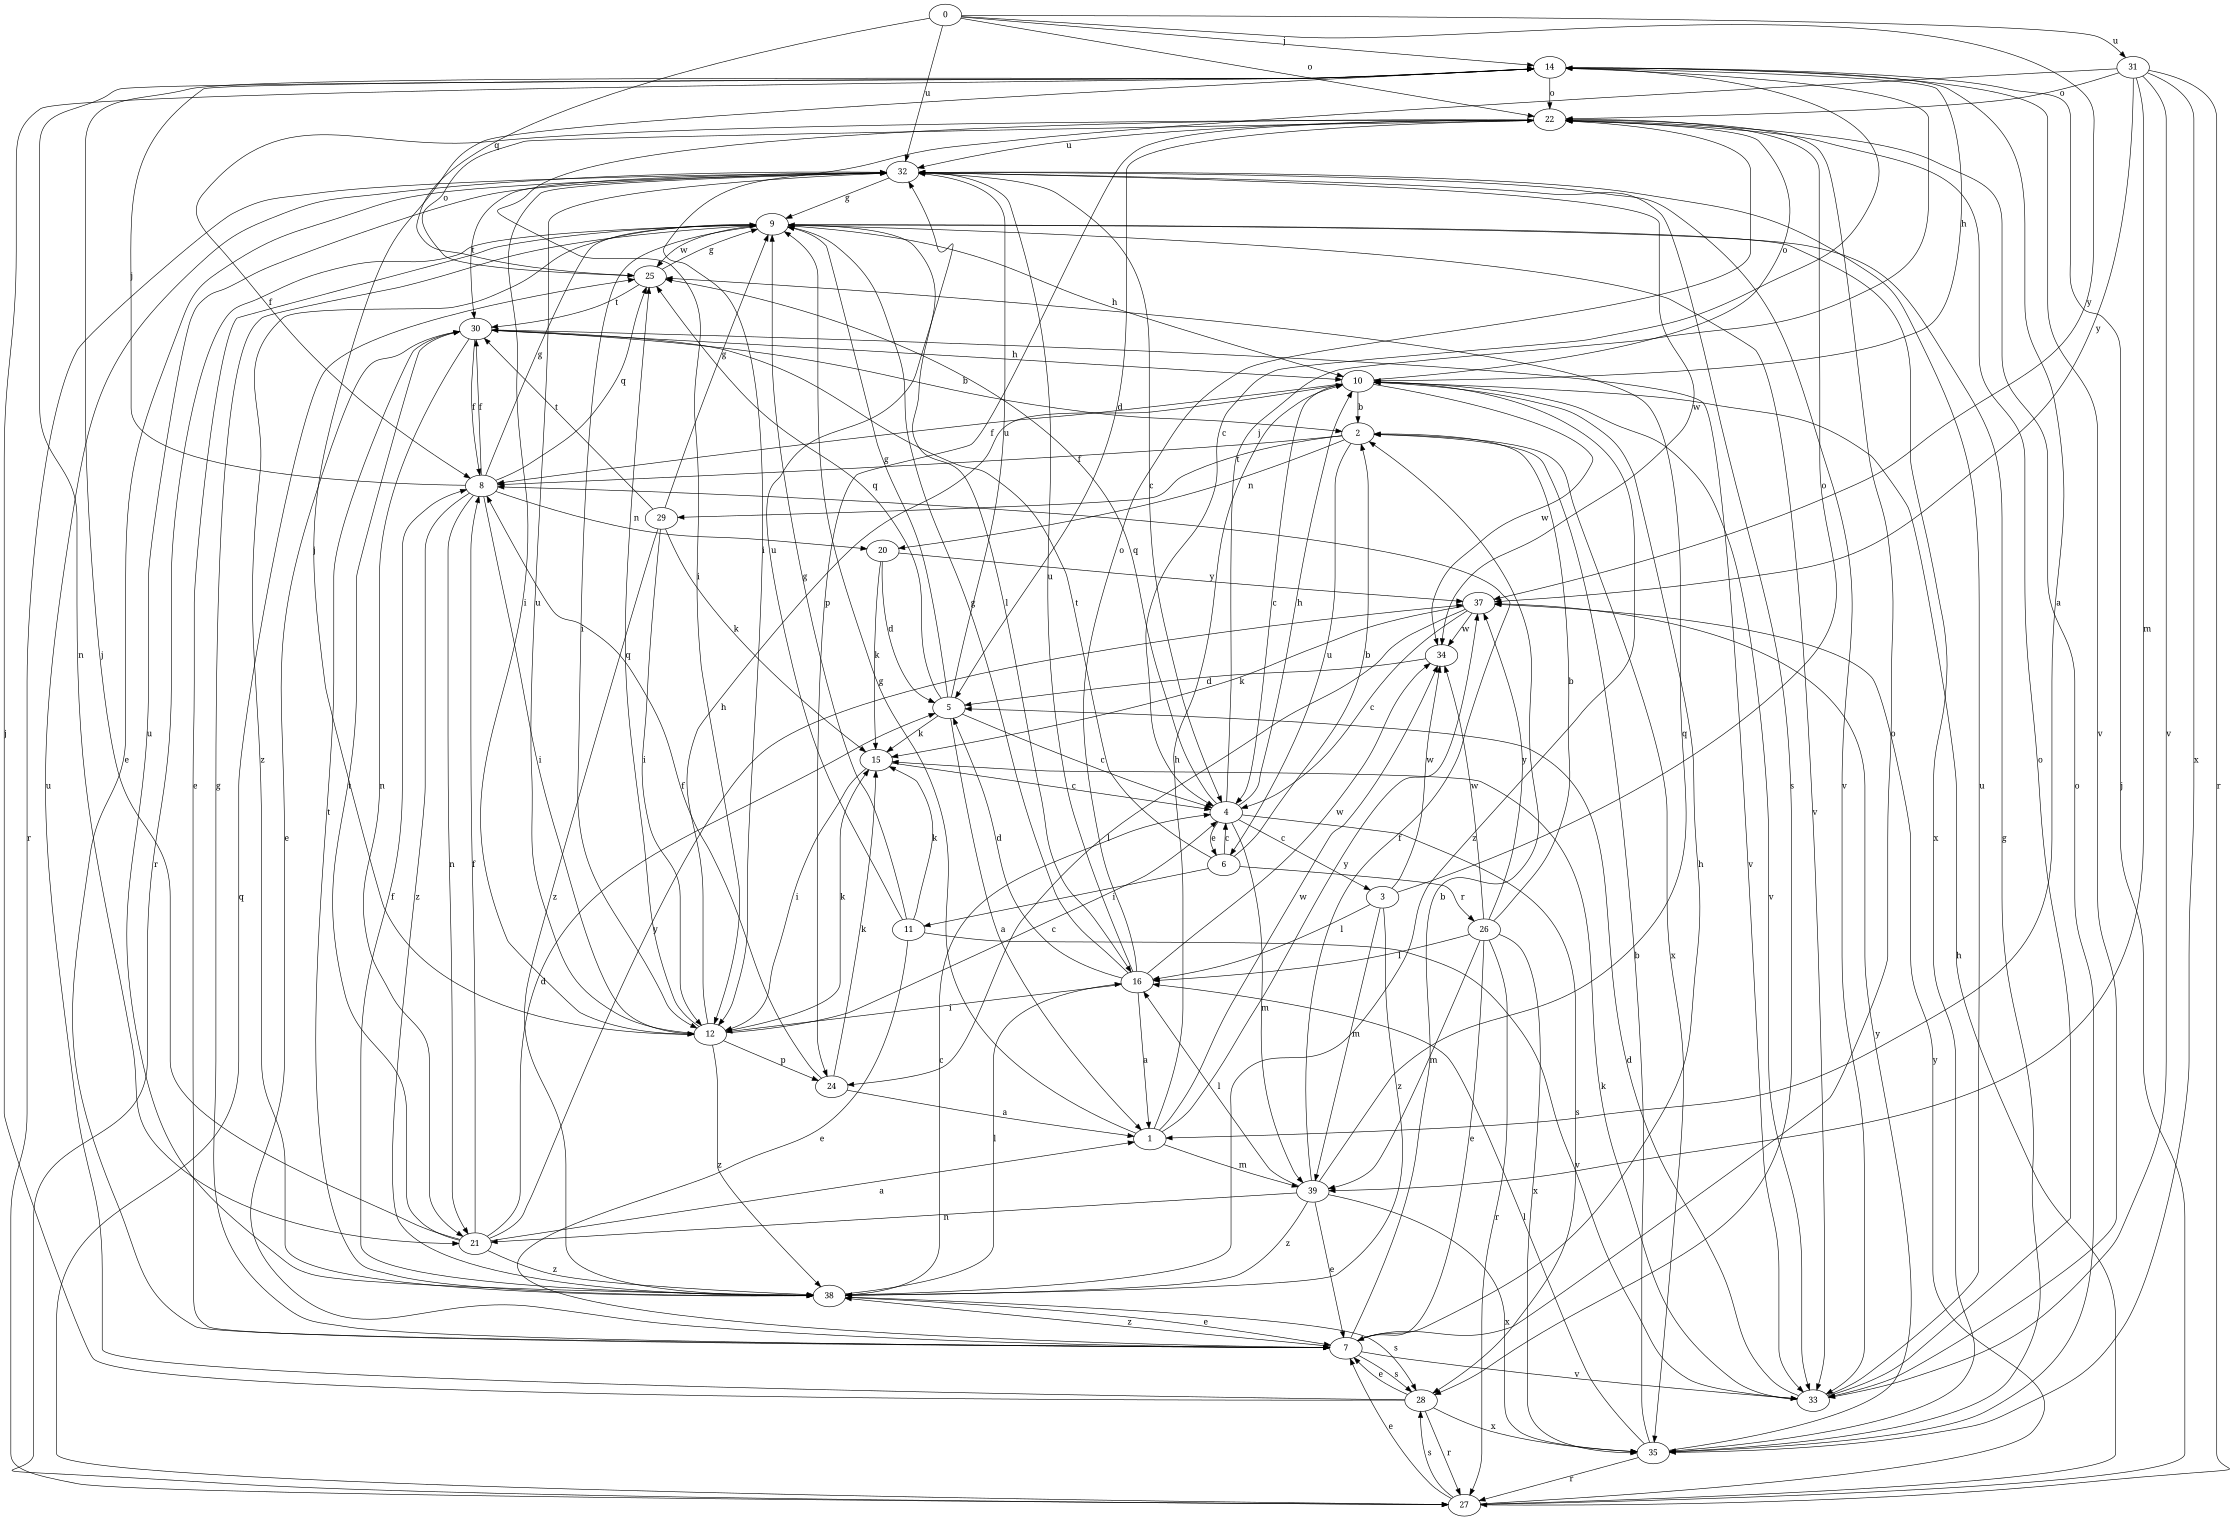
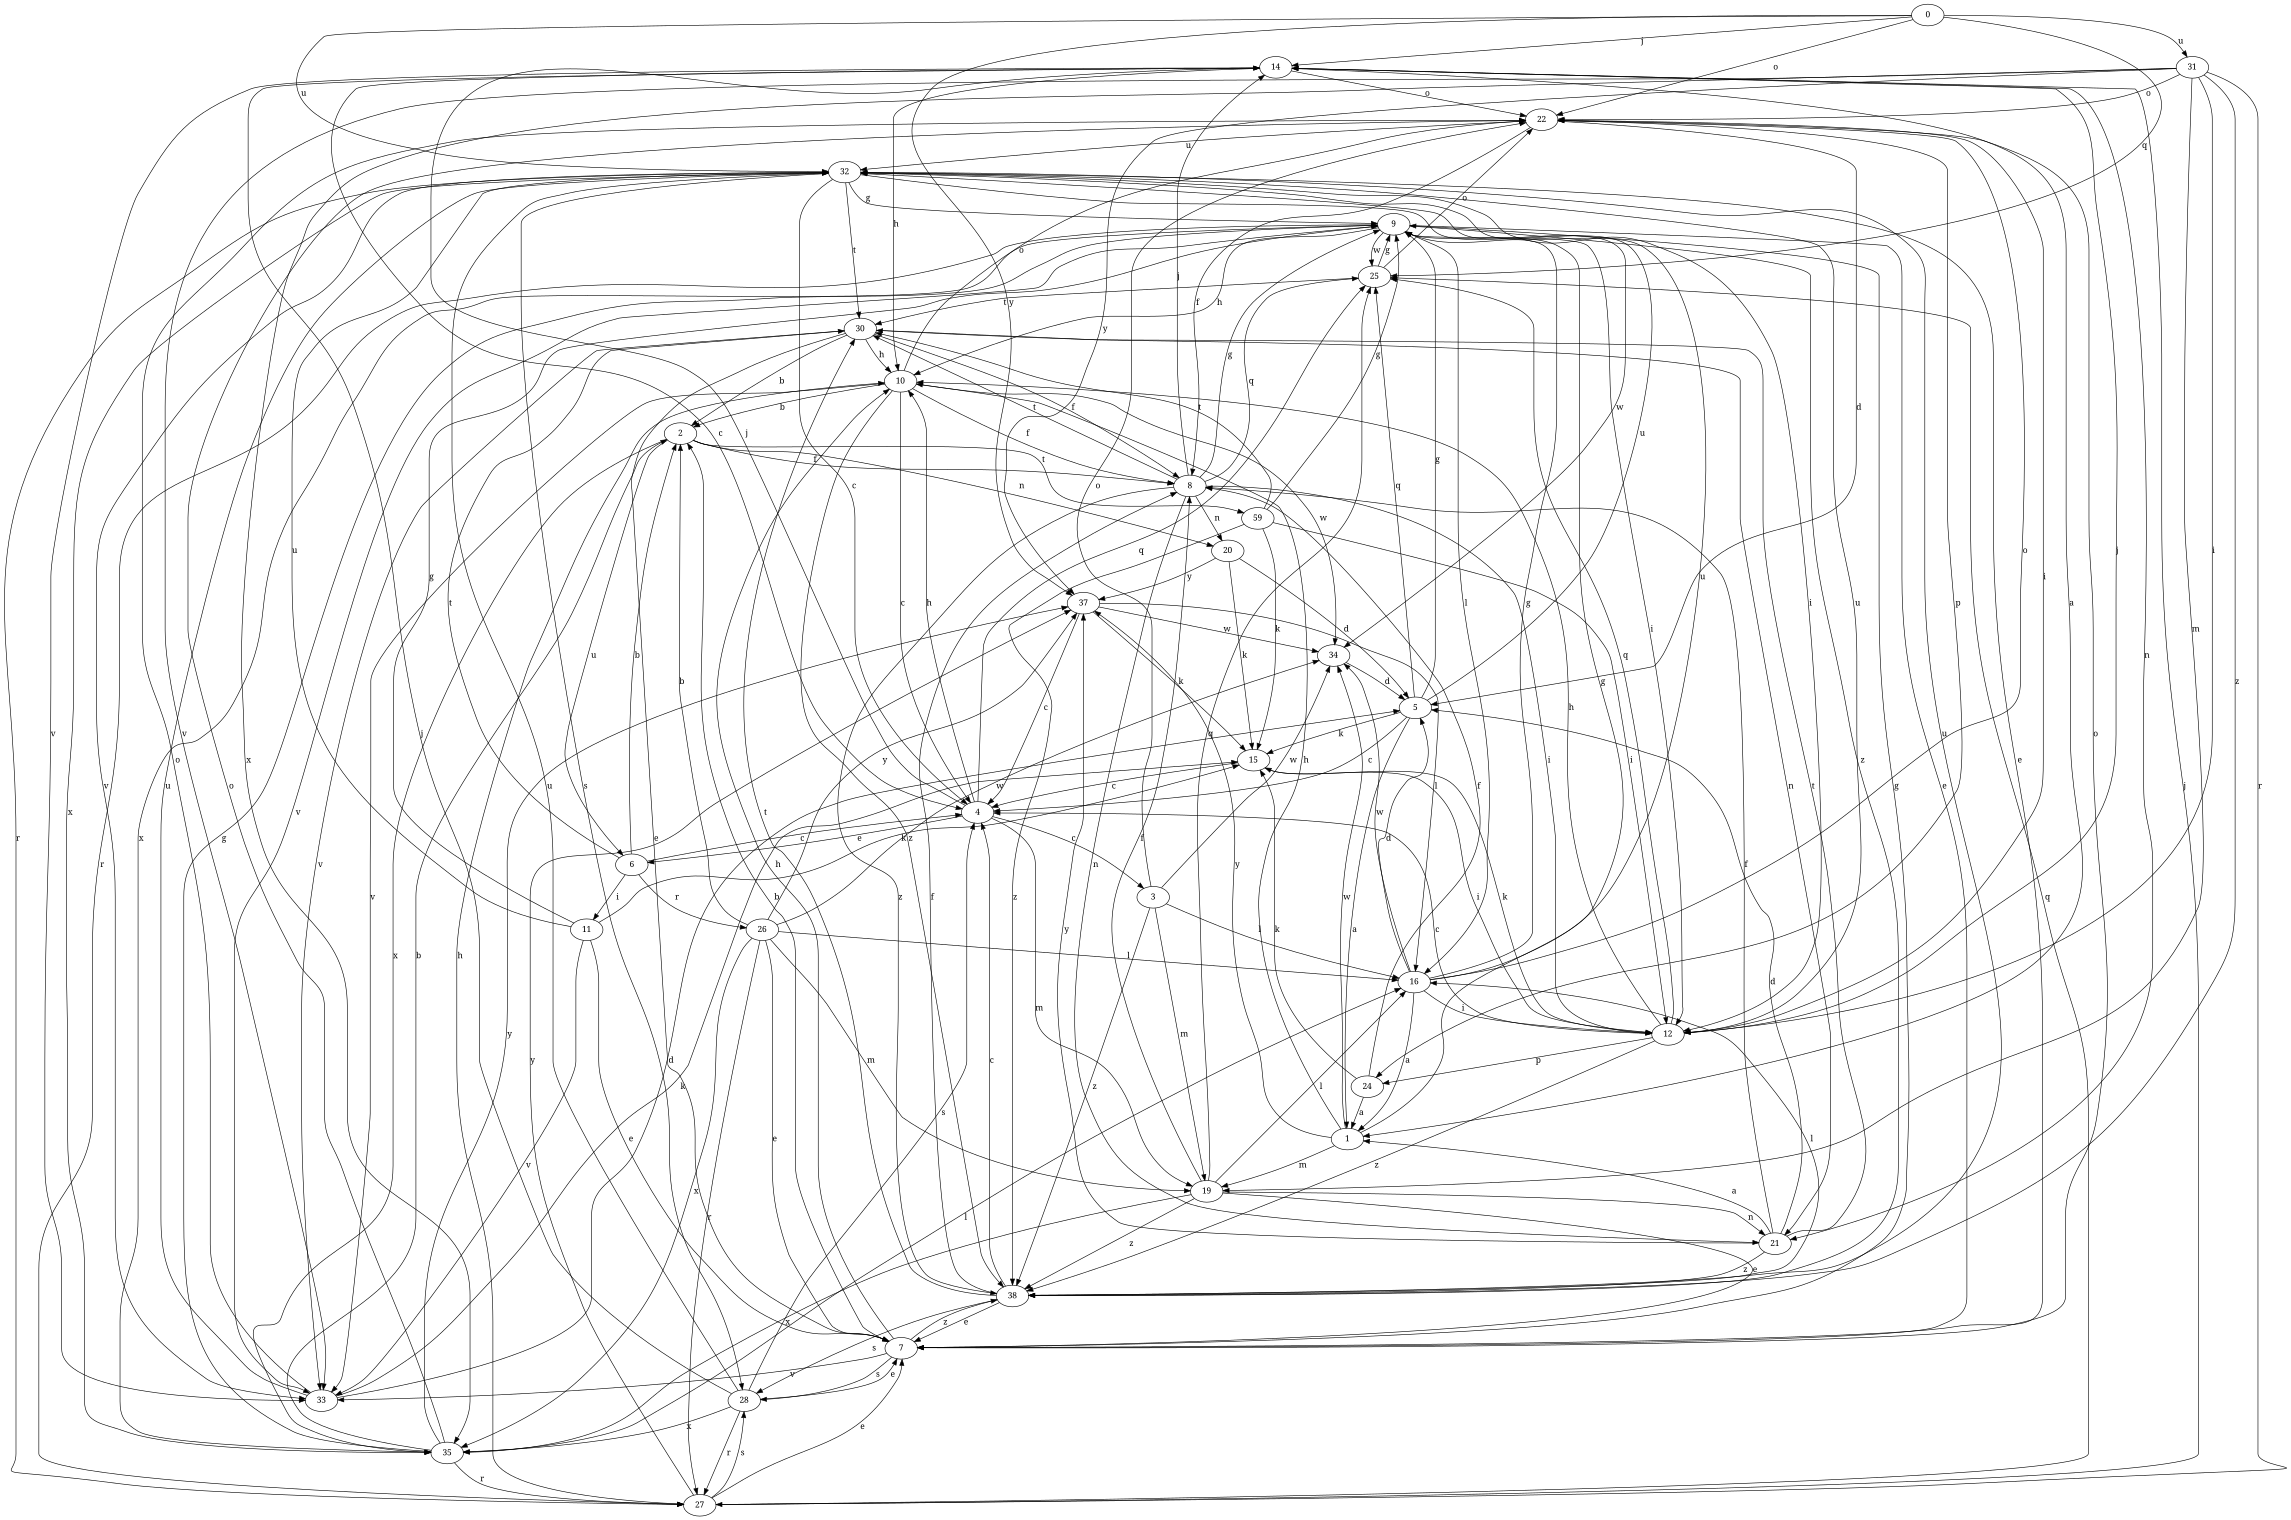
(153, 96) -> none
(481, 407) -> (1035, 407)
(662, 518) -> (1258, 518)
none -> (74, 682)
(1125, 821) -> (1406, 665)
(1576, 1011) -> (916, 1144)
none -> (2104, 1130)
(1313, 1191) -> (1207, 1191)
